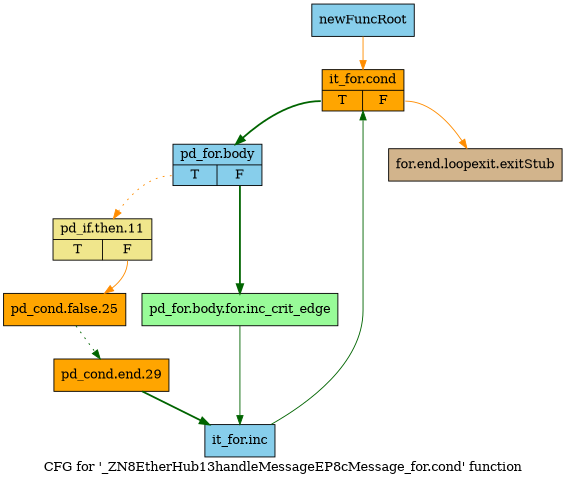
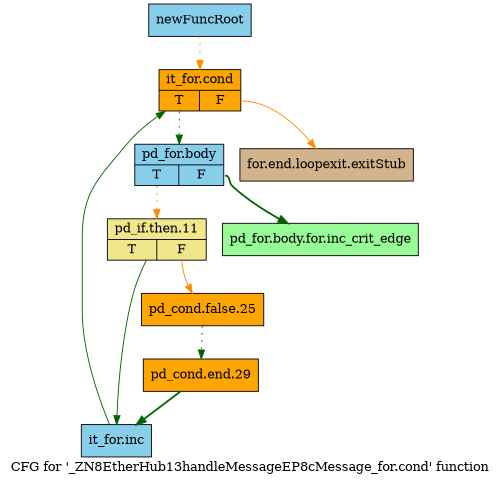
(363, 49) -> (200, 49)
(279, 113) -> (179, 123)
(240, 371) -> (124, 336)
